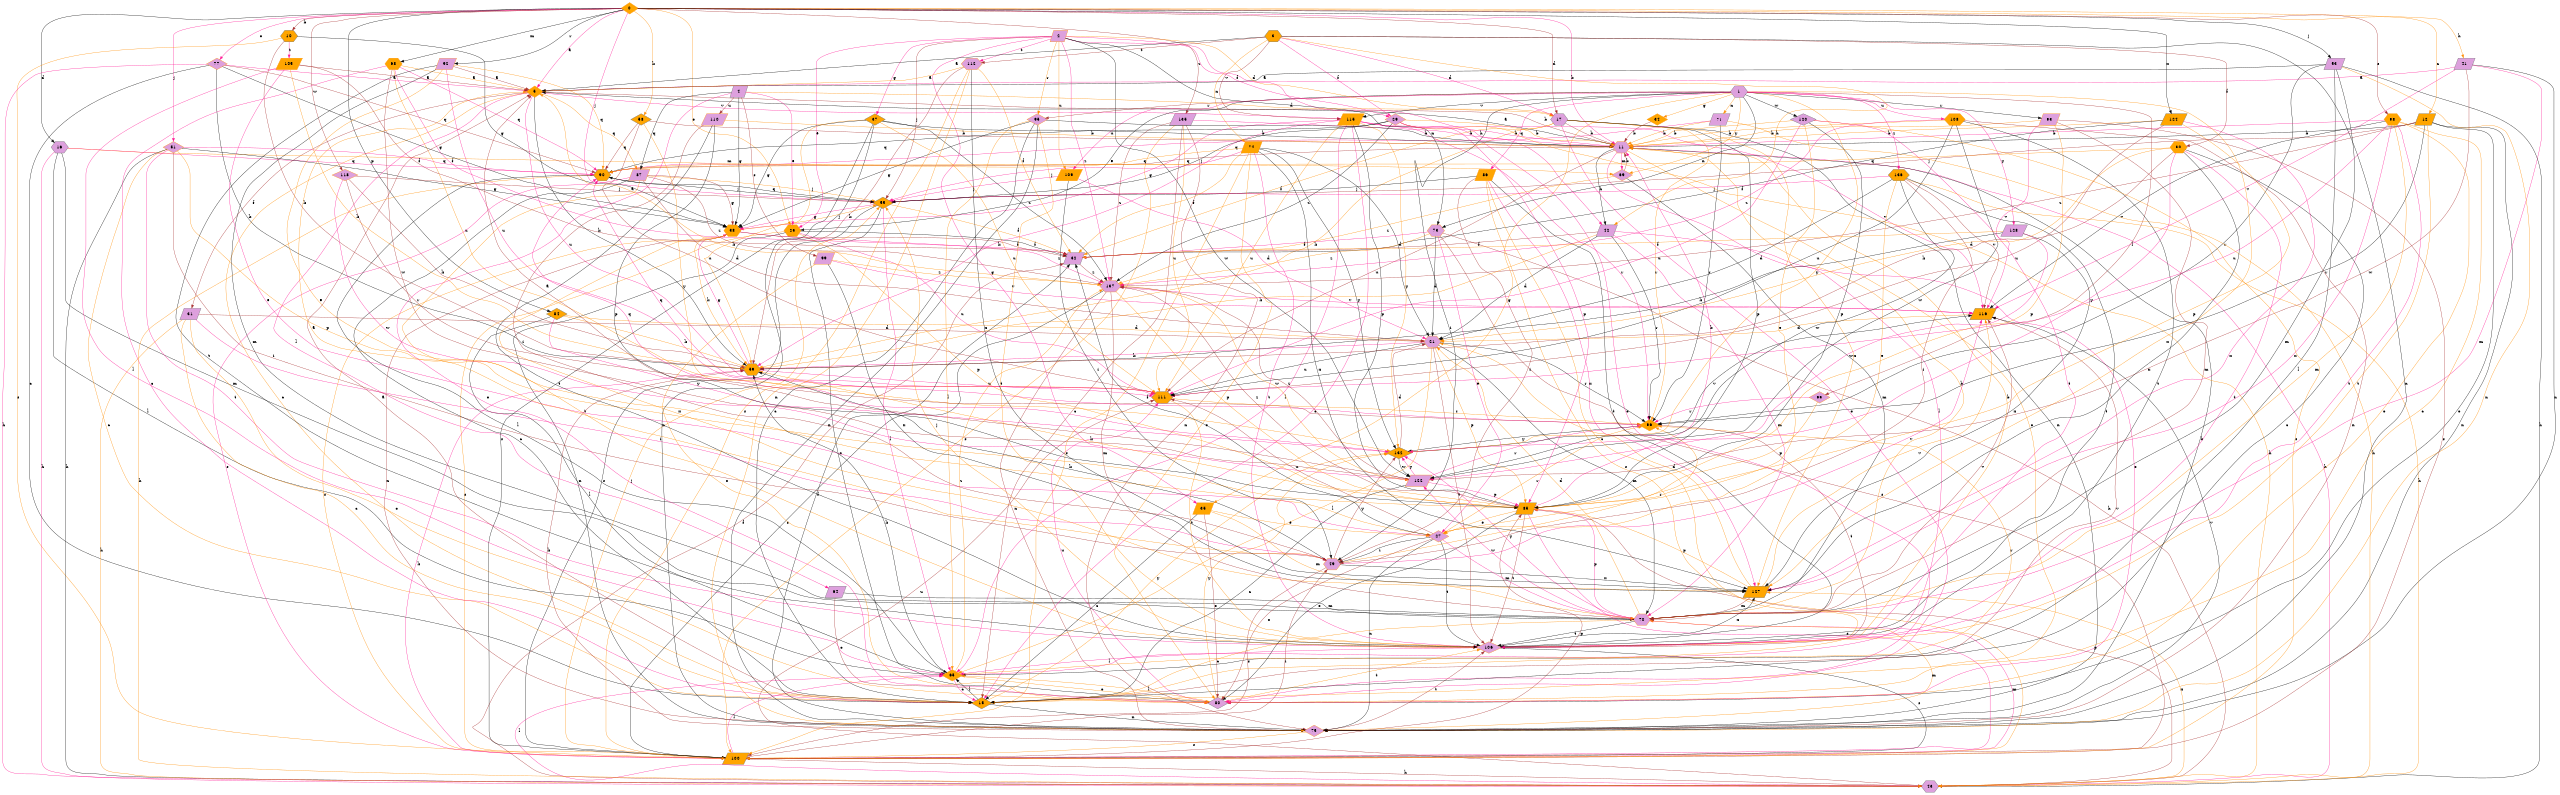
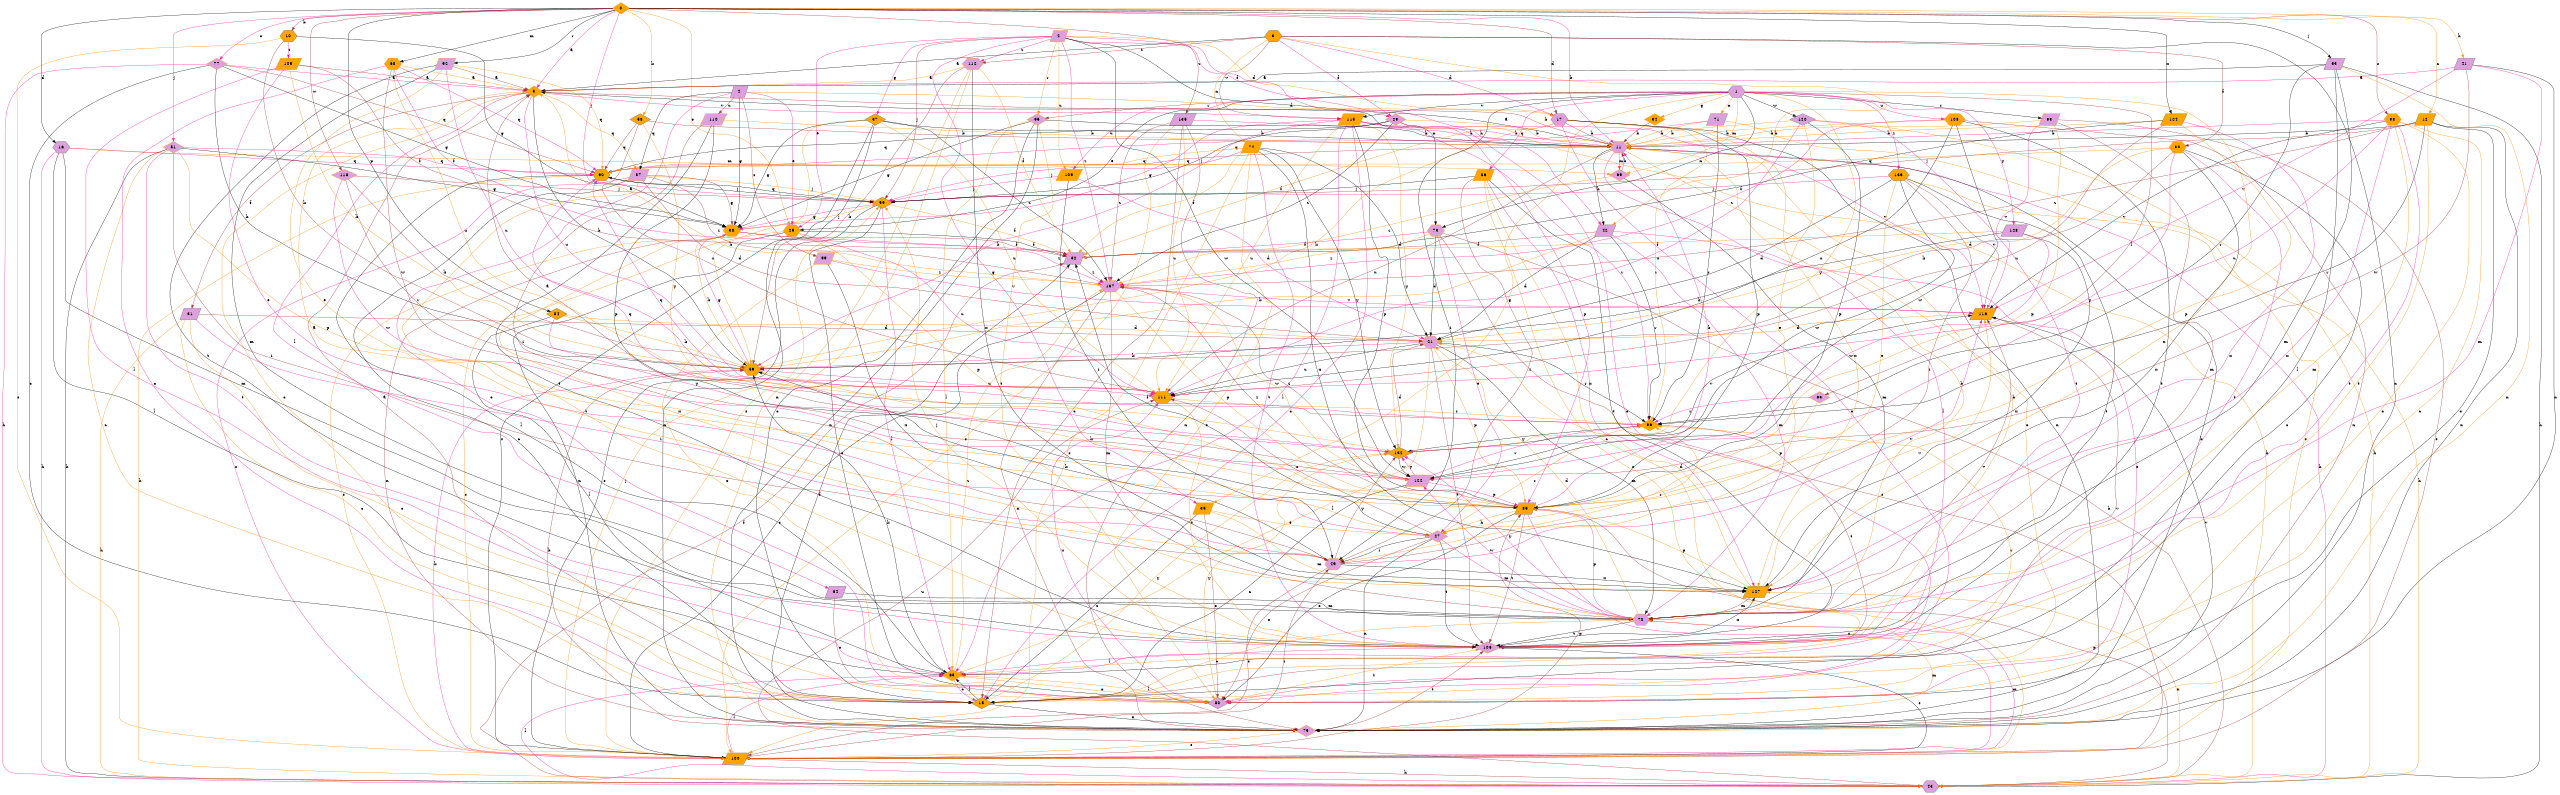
(1736, 133) -> (1735, 133)
(1483, 522) -> (1482, 522)
